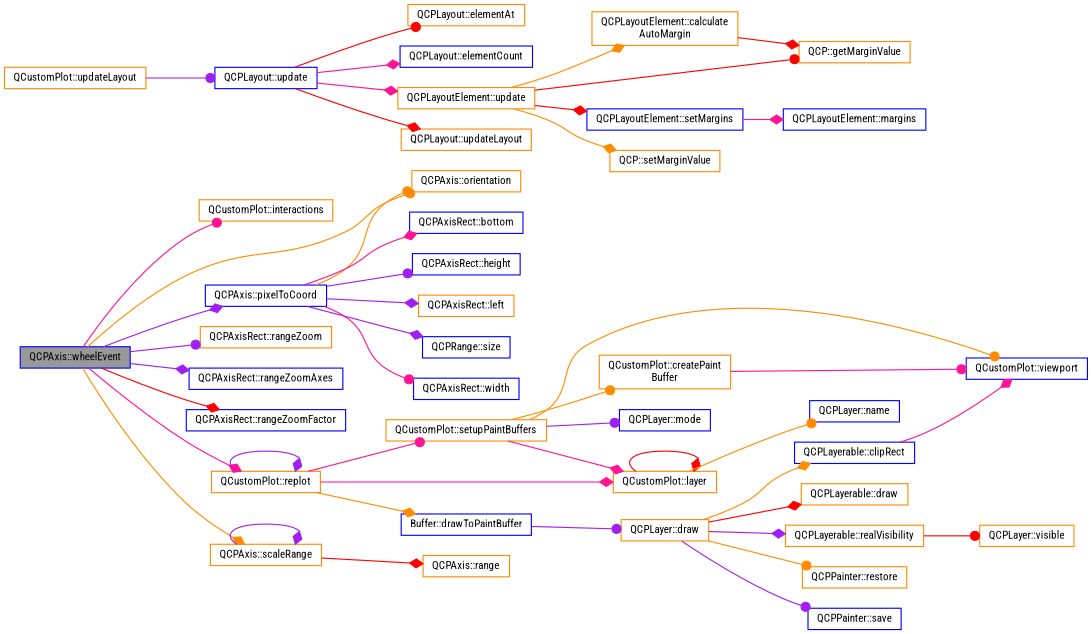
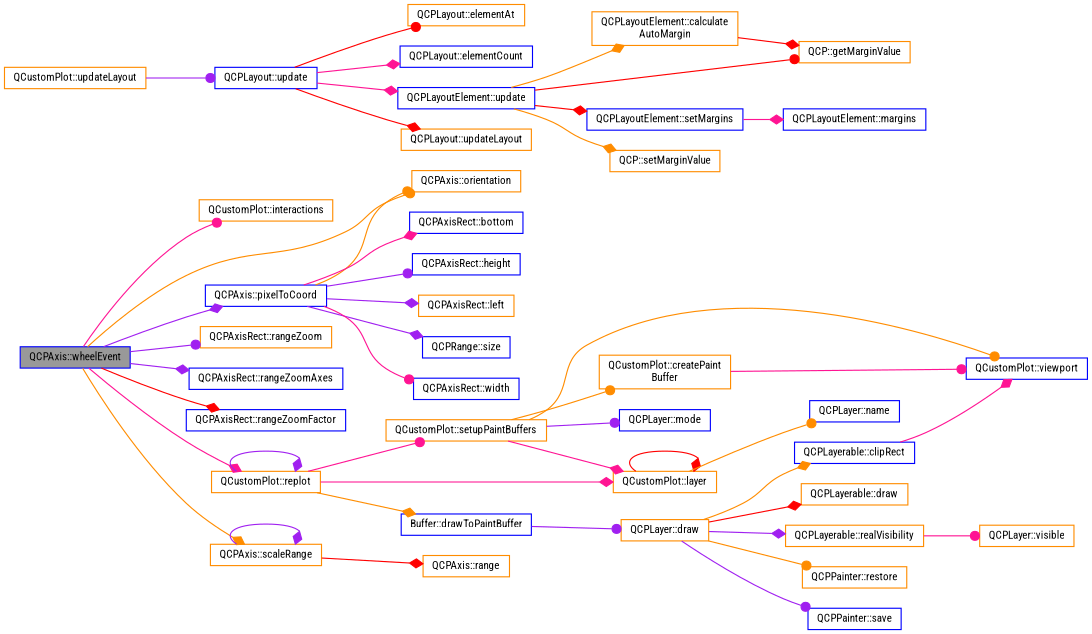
(466, 98) -> (466, 98)
(947, 536) -> (947, 536)
